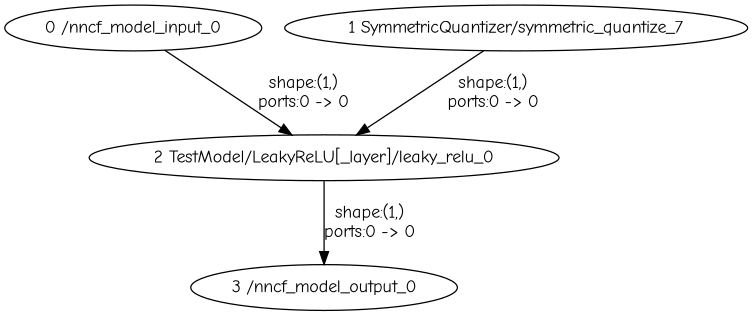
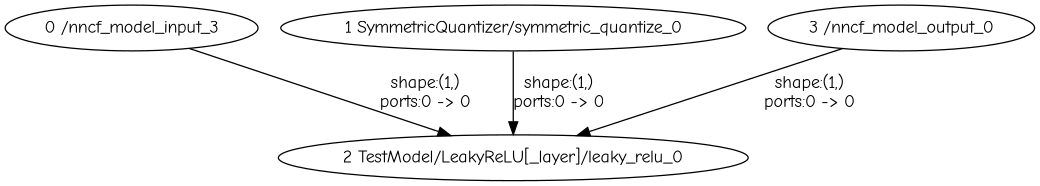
(133, 28) -> (132, 28)
(516, 28) -> (513, 28)
(324, 216) -> (716, 90)
